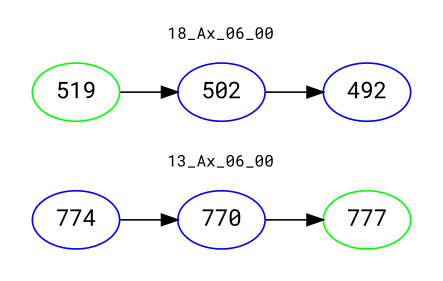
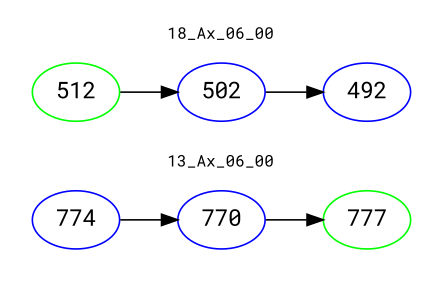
(76, 92) -> (76, 92)
